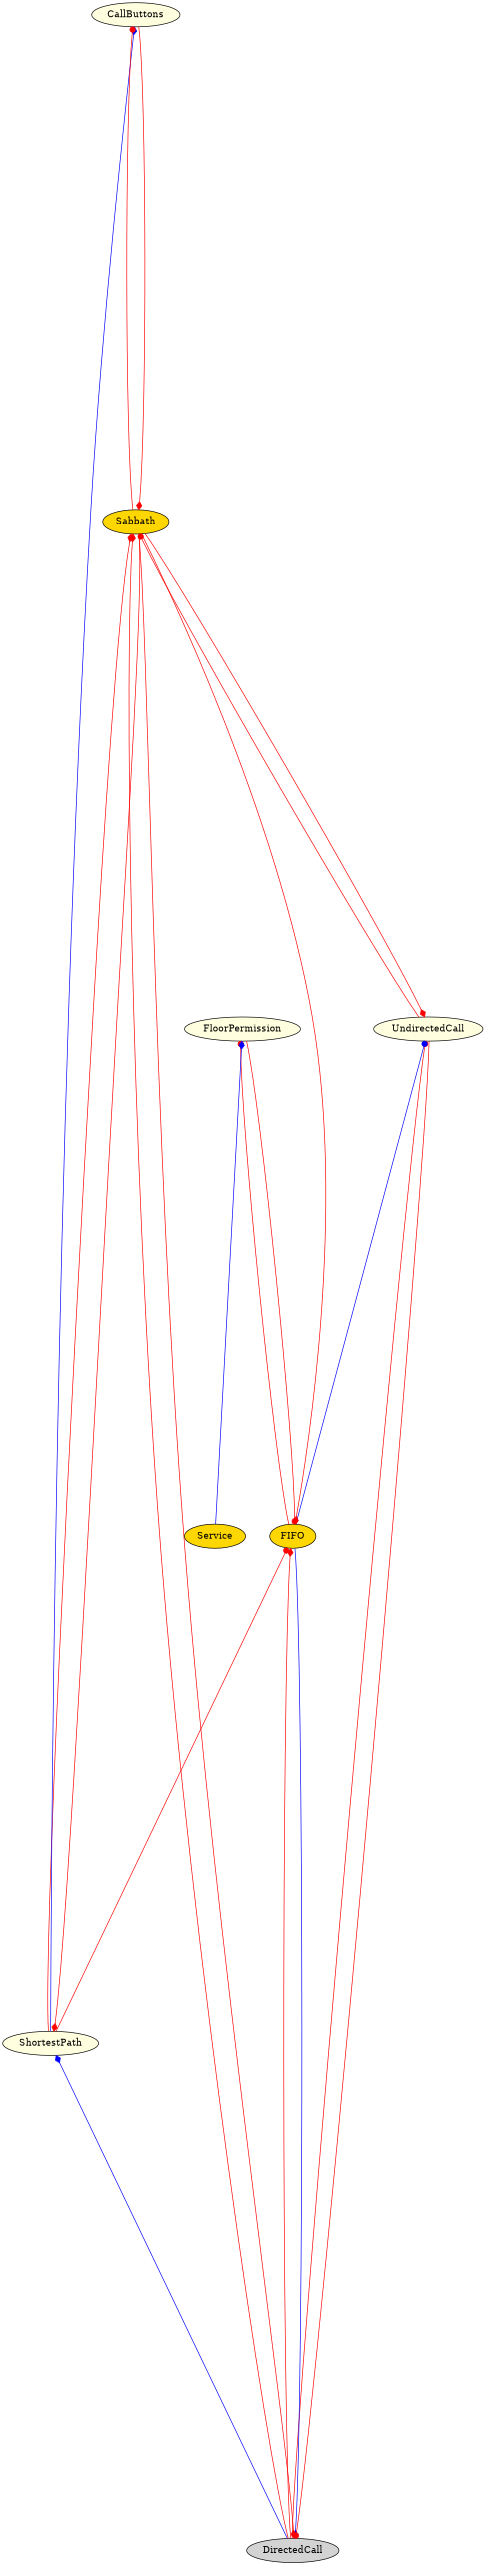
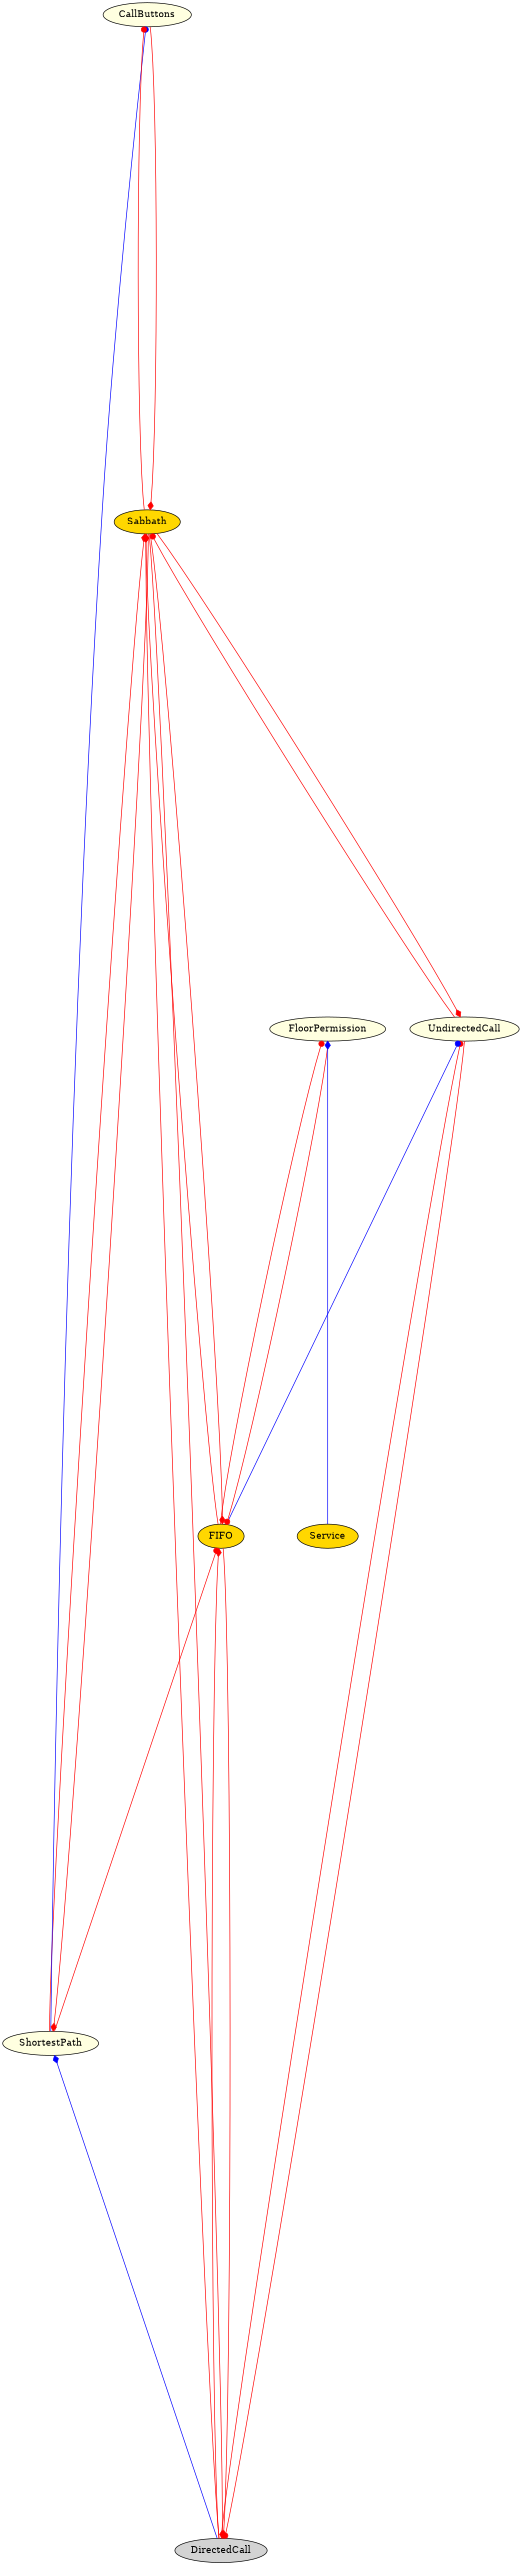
(68, 1032) -> (77, 1031)
none -> (181, 1107)
(302, 2039) -> (230, 2039)
